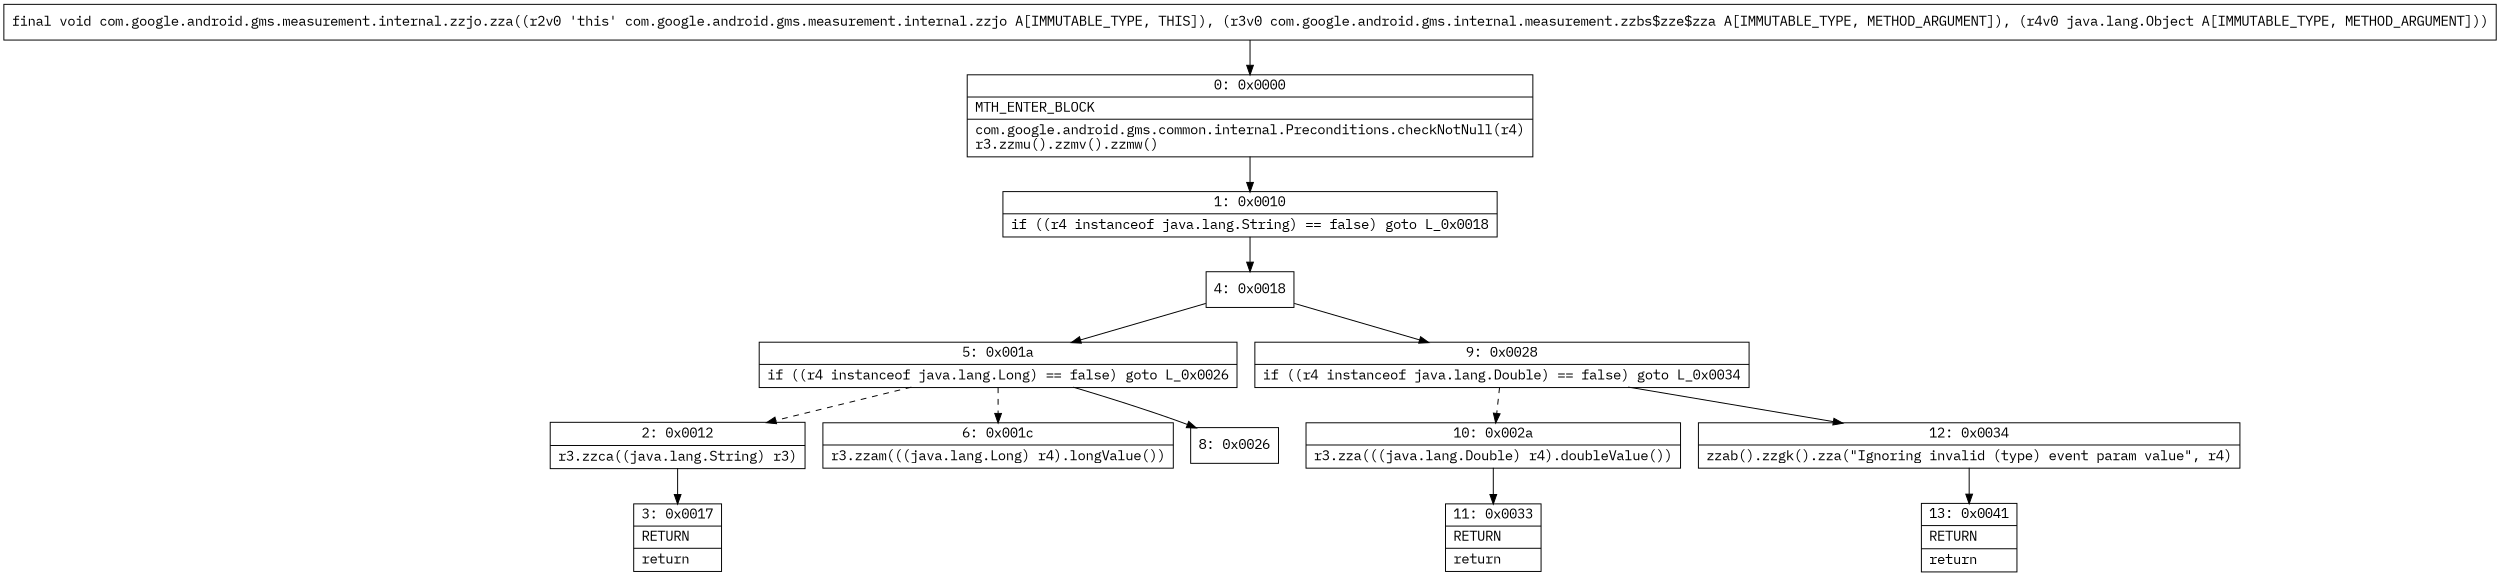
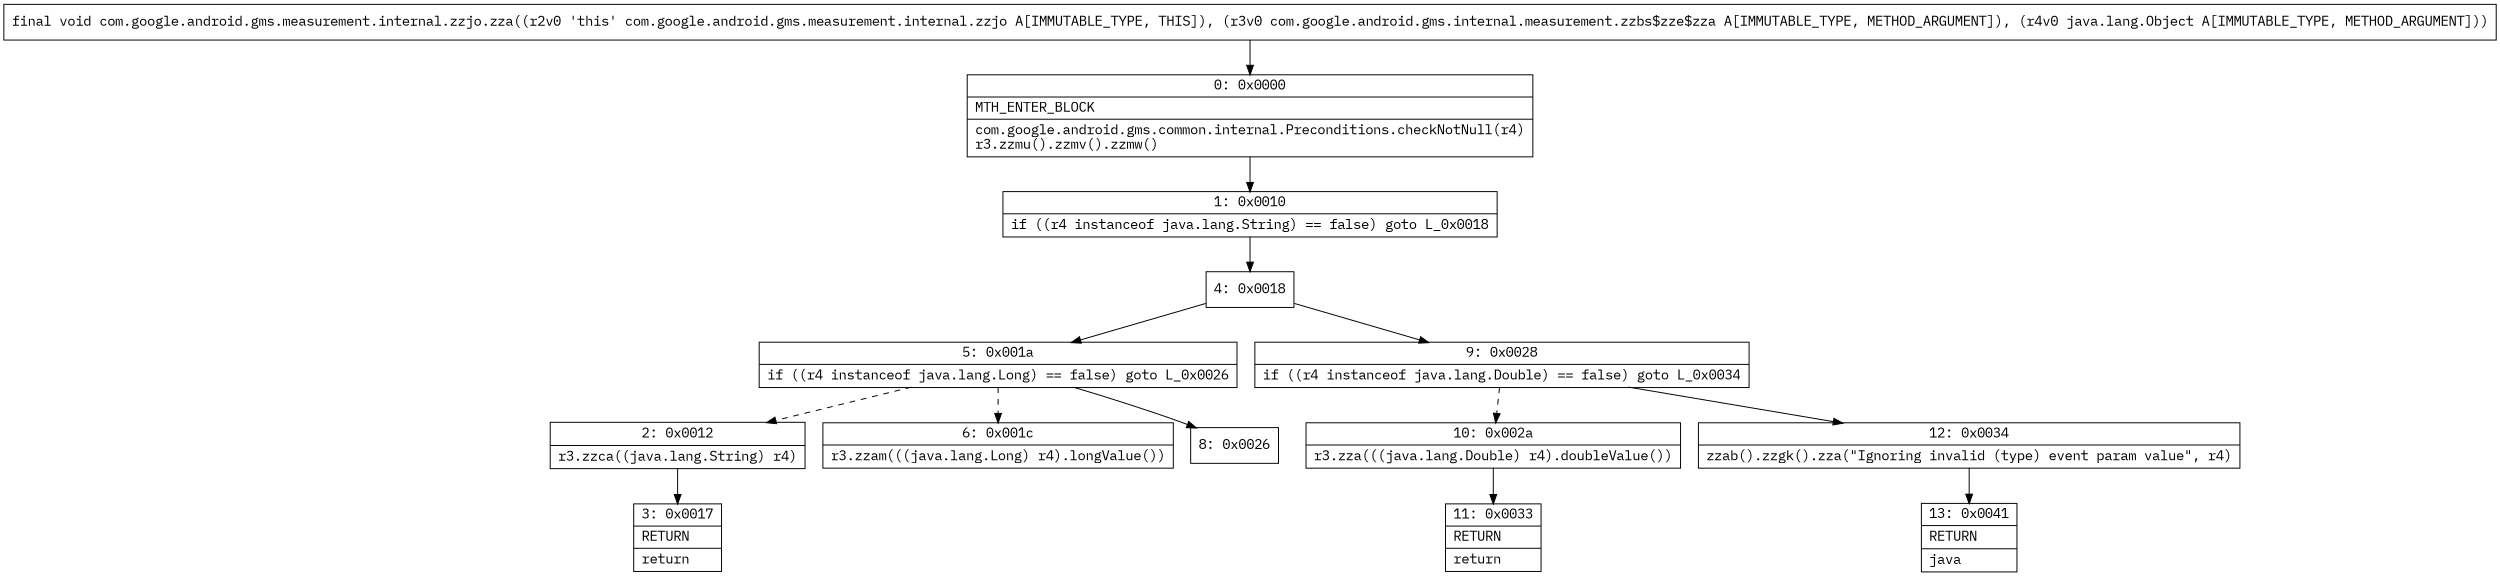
(678, 457) -> (678, 457)
(1953, 560) -> (1946, 560)
